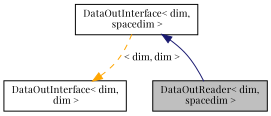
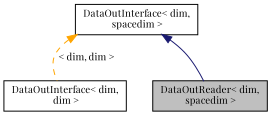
(120, 58) -> (54, 58)
